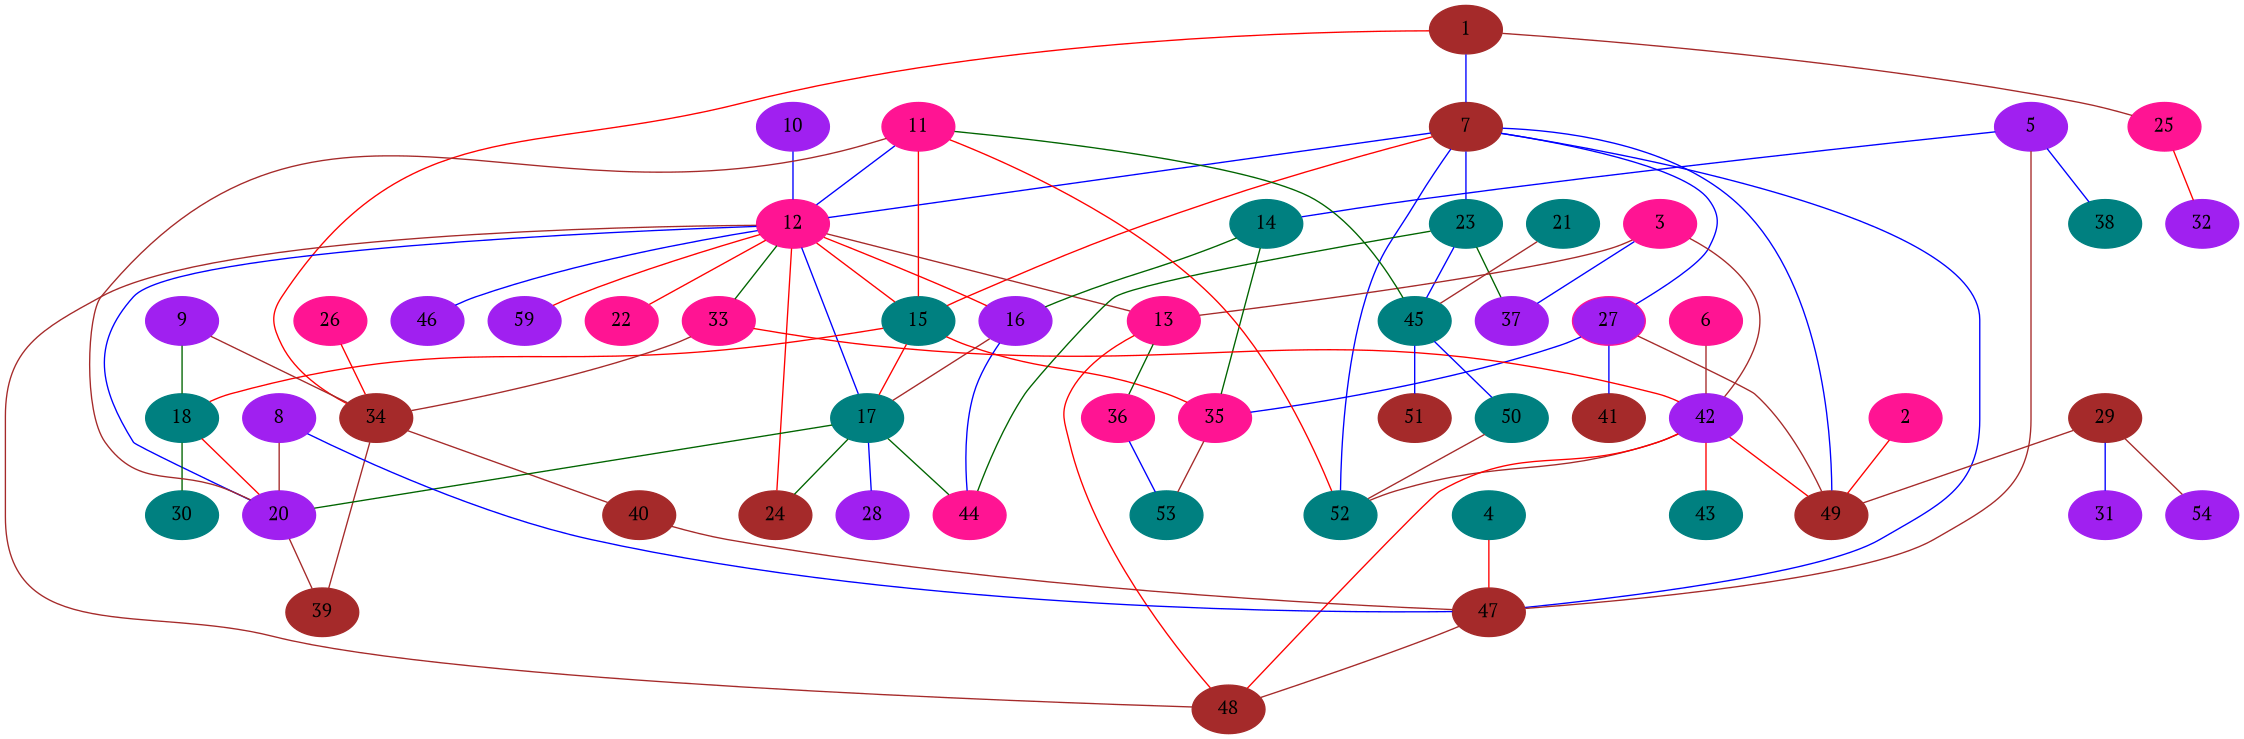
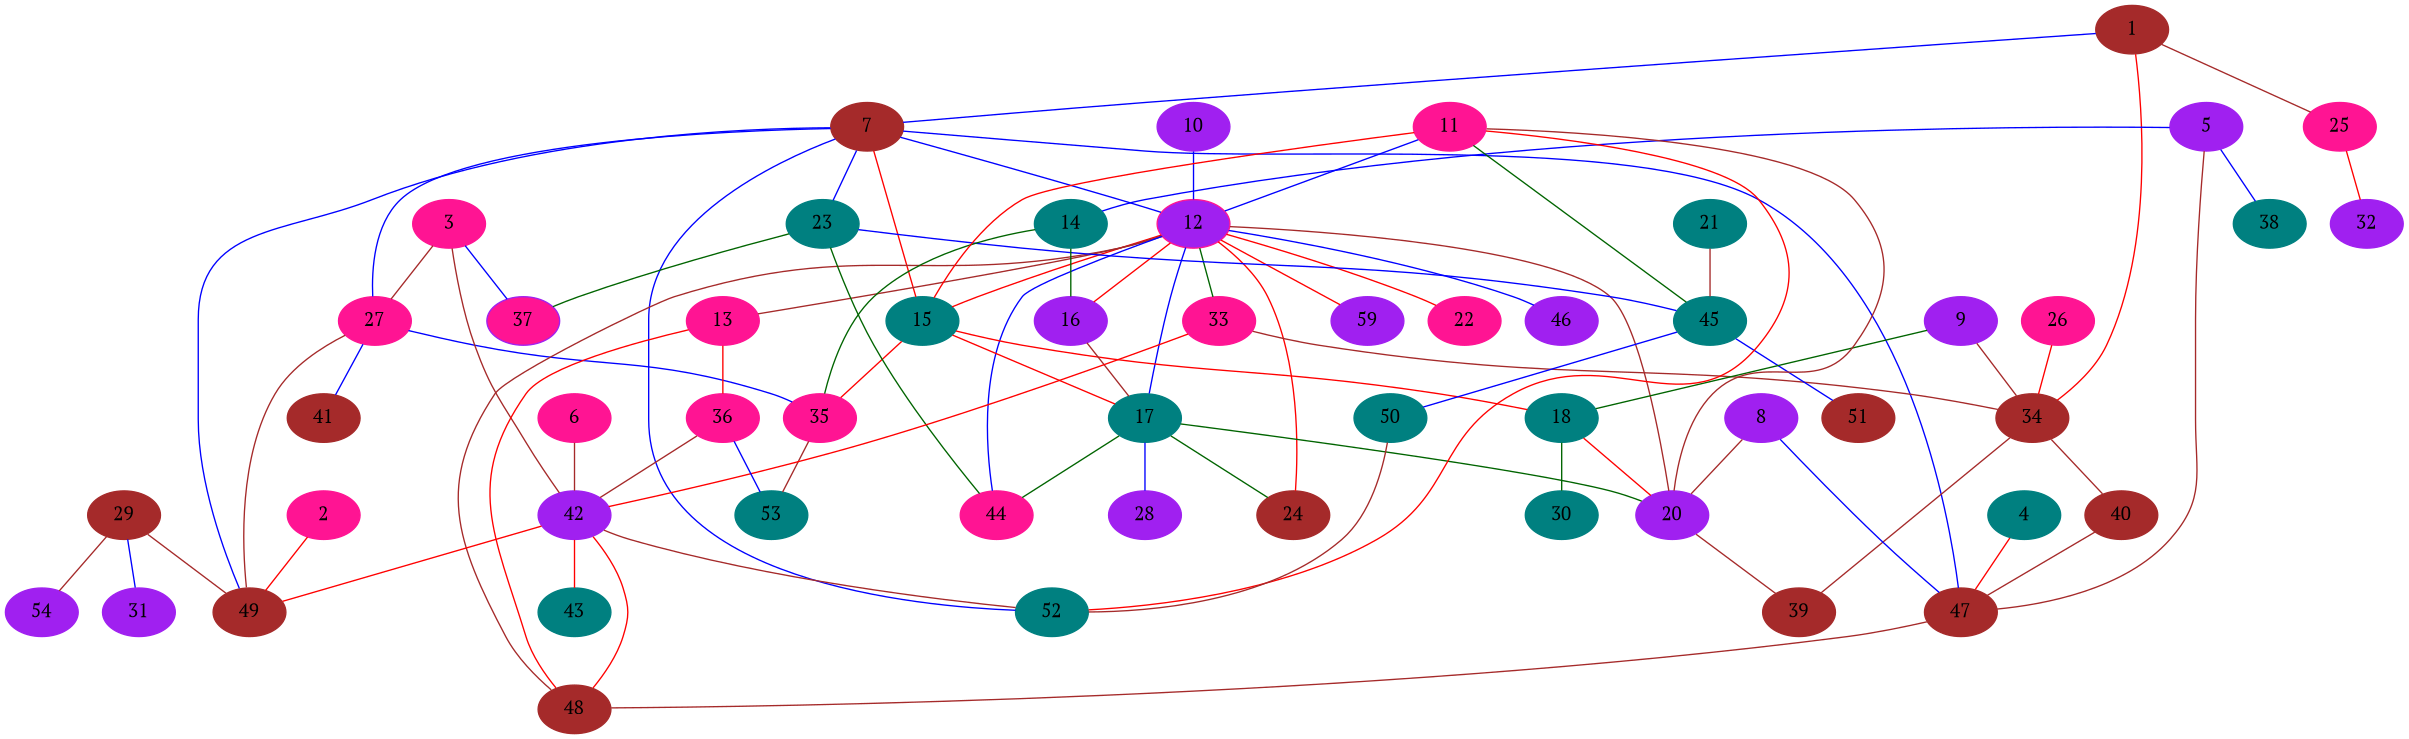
(793, 224) -> (1194, 224)
(1418, 285) -> (412, 272)
(142, 293) -> (1525, 262)
(1512, 321) -> (523, 321)
(1609, 321) -> (375, 321)
(1141, 369) -> (723, 370)
(969, 413) -> (1010, 317)
none -> (649, 467)
